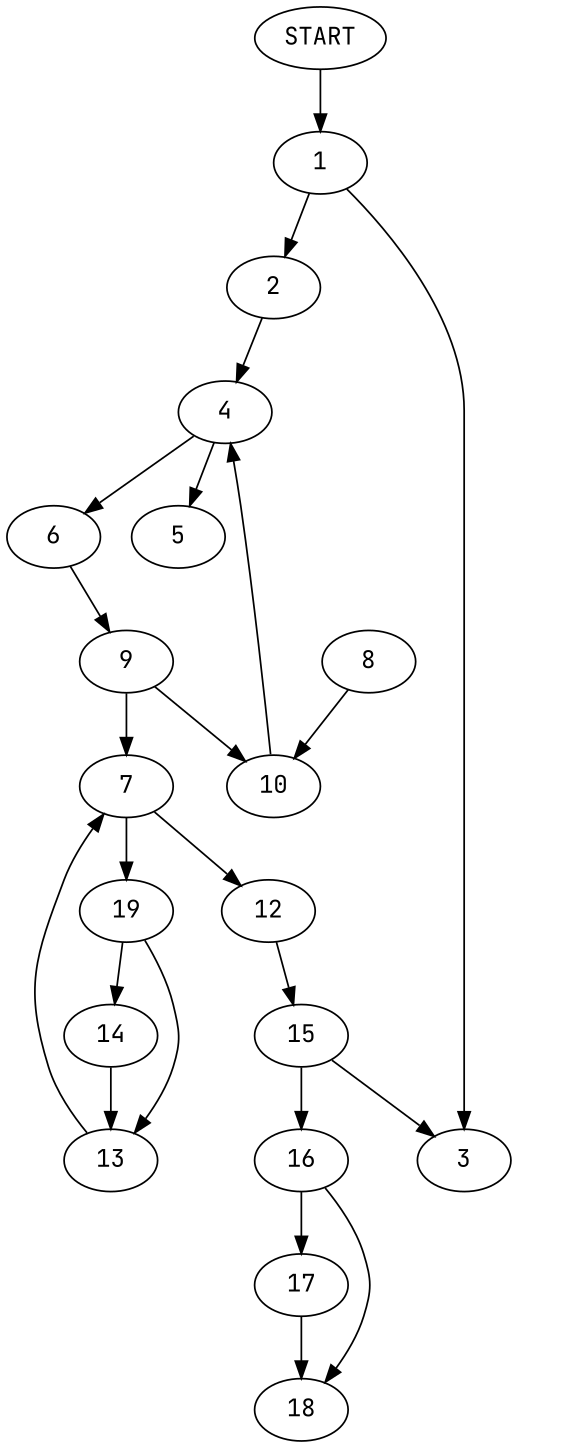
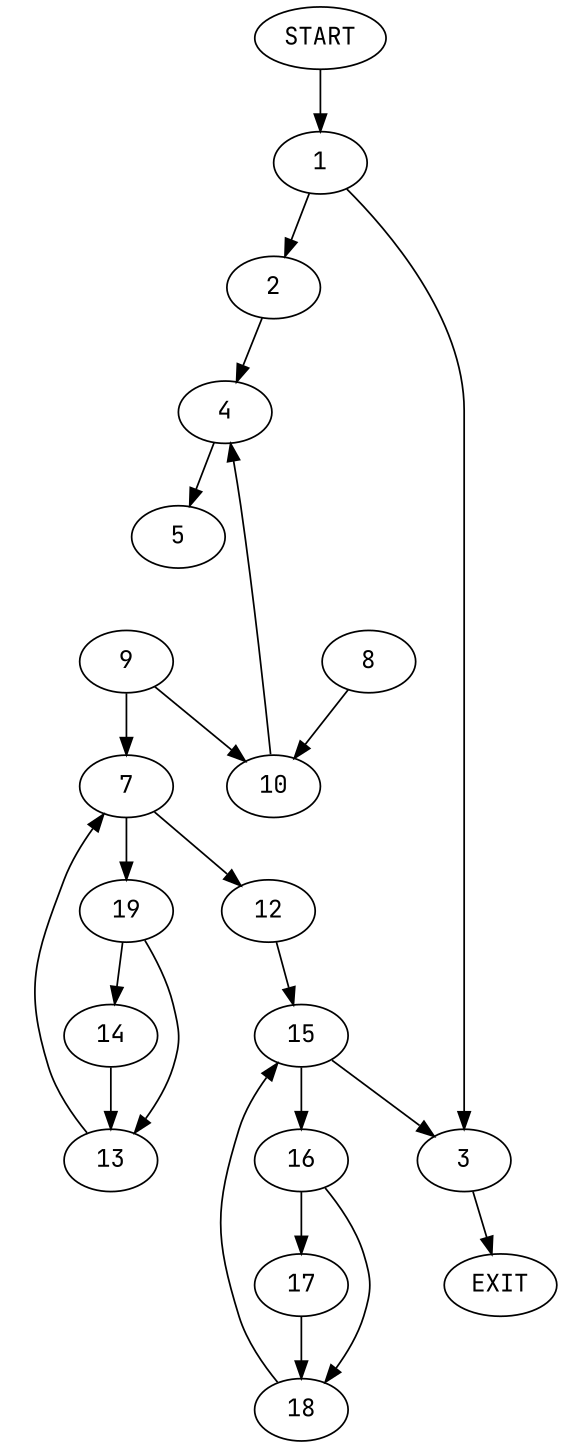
(54, 537) -> none
none -> (221, 1232)
none -> (501, 1285)
